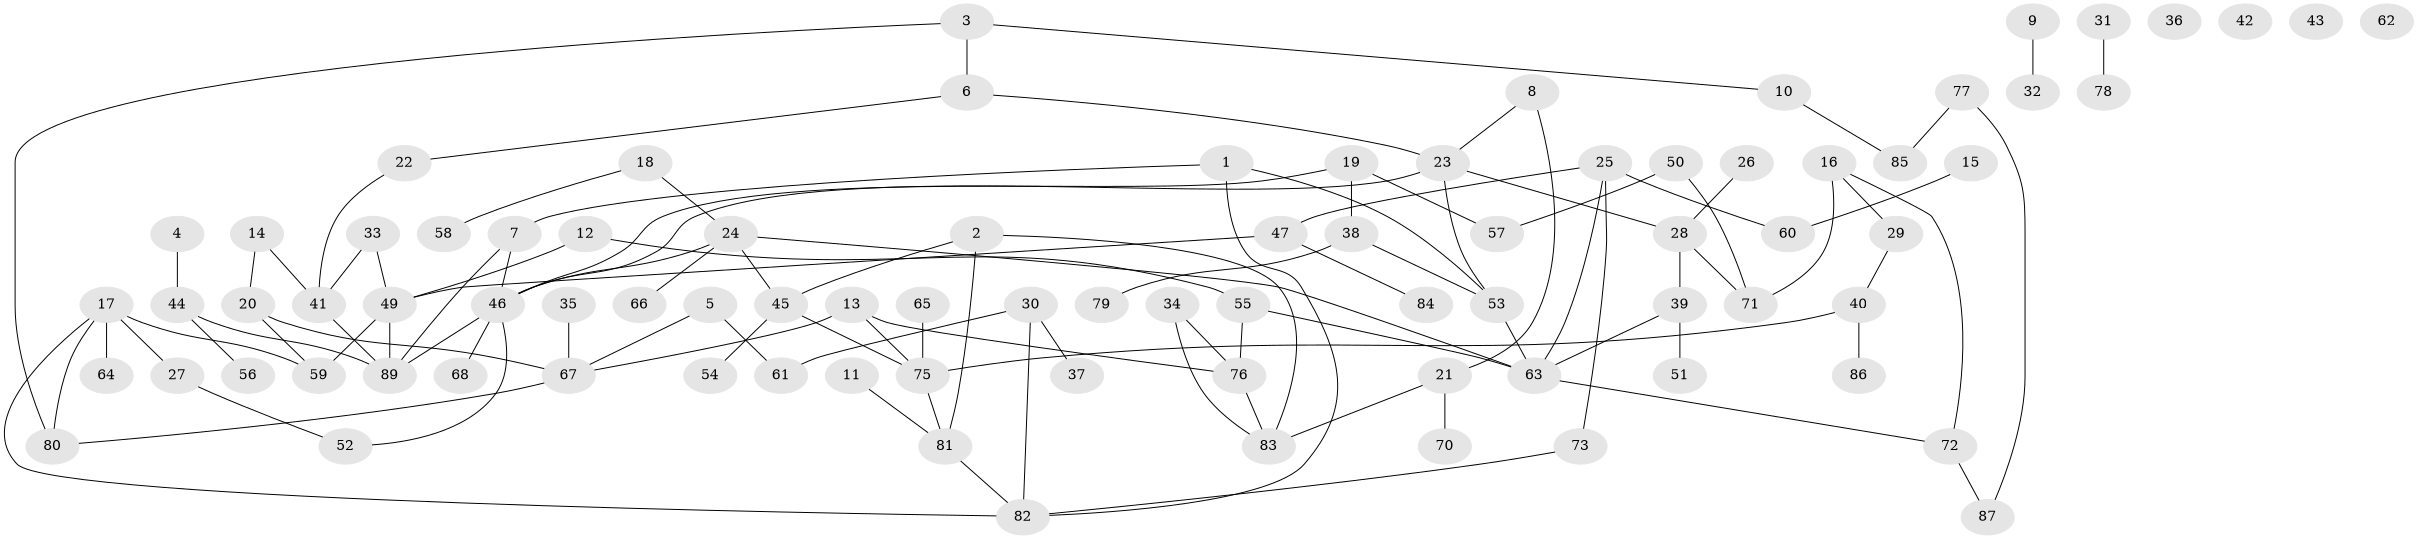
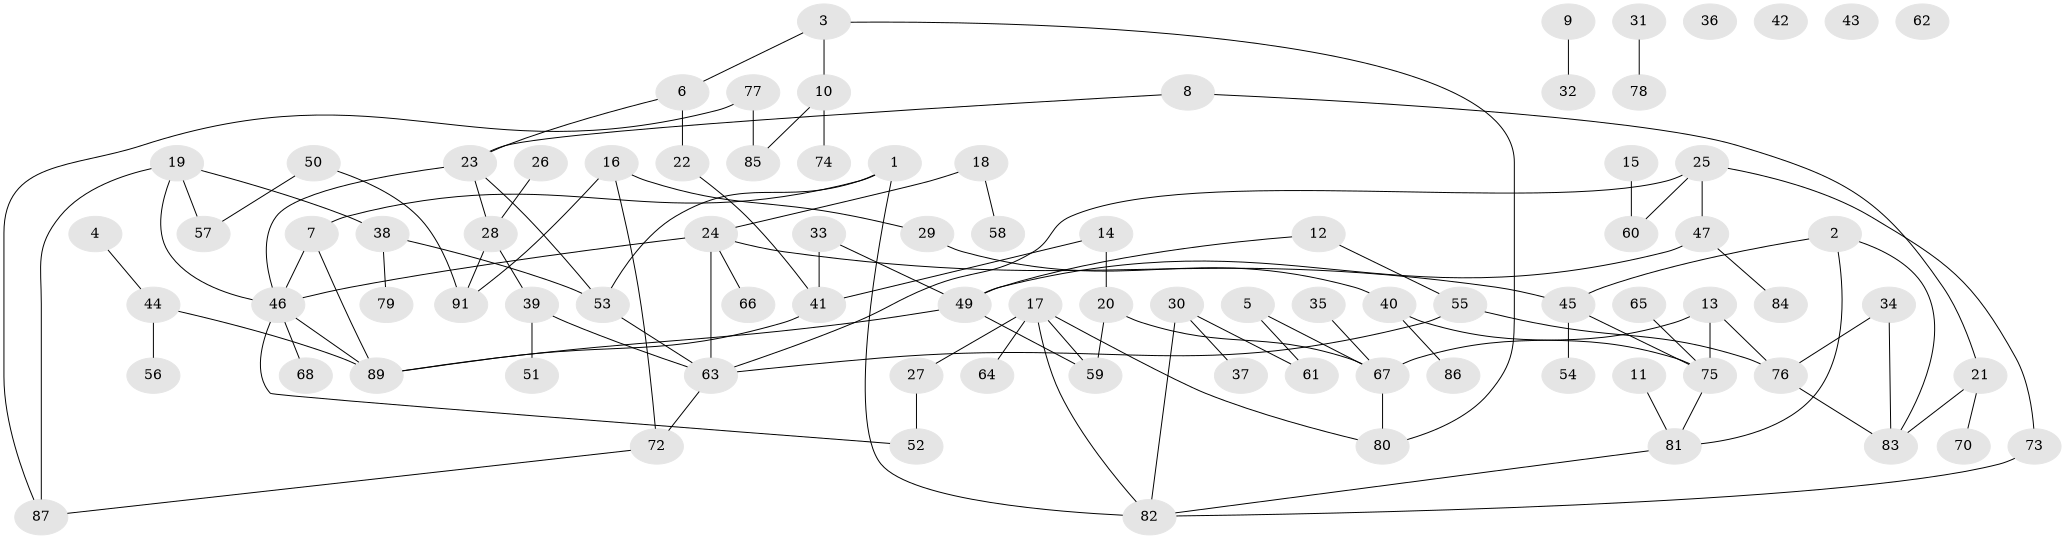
none -> (824, 163)
none -> (41, 303)
(1751, 305) -> (461, 305)
